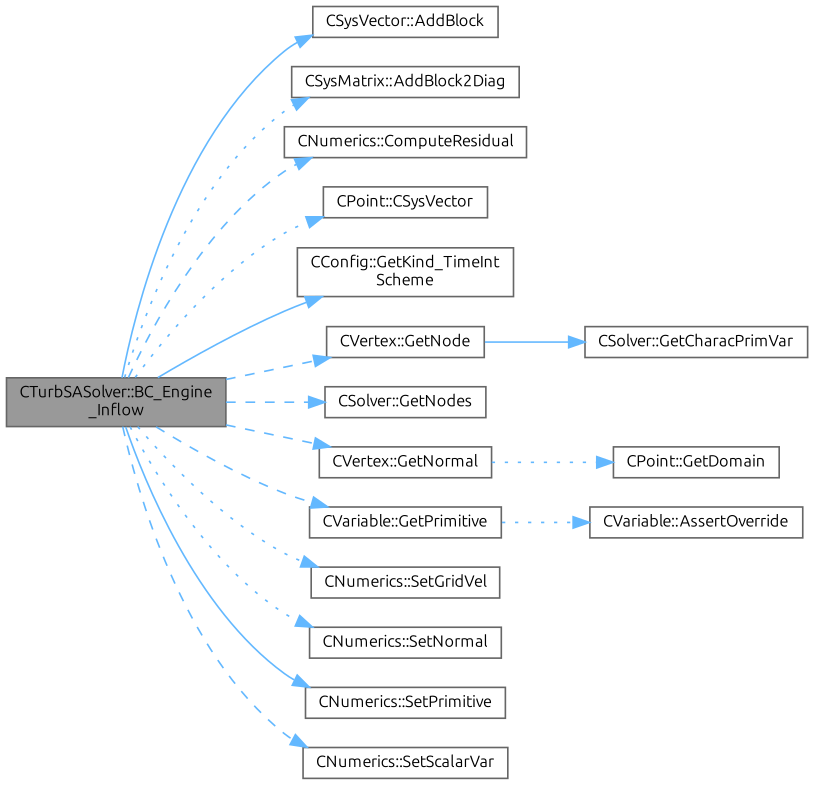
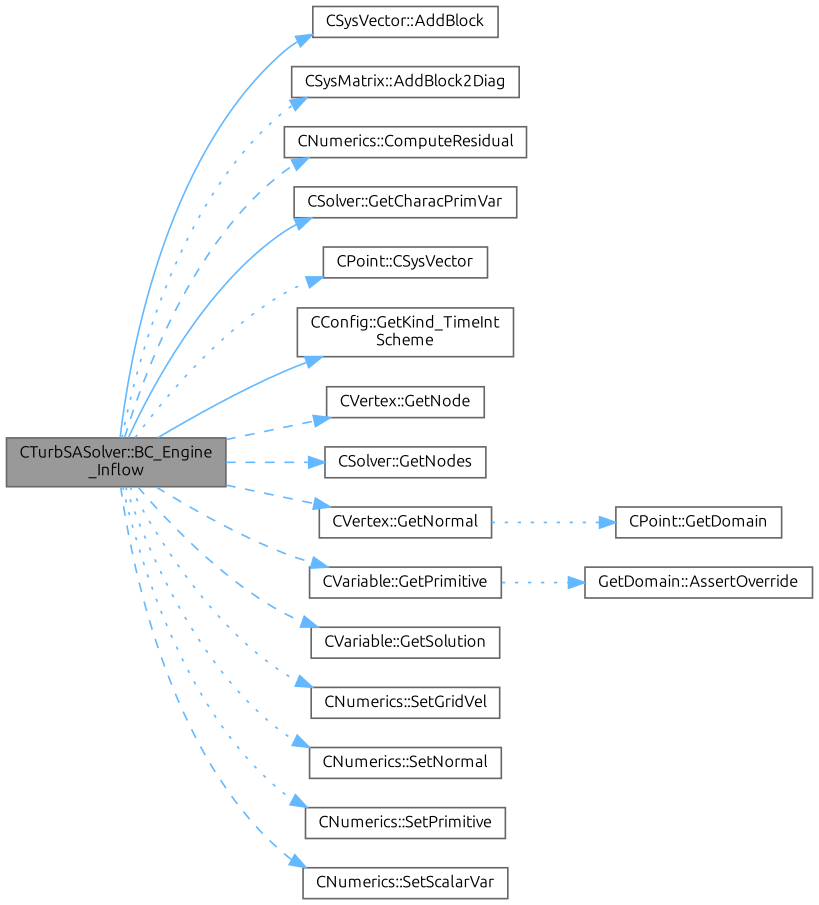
(527, 342) -> (198, 319)
(696, 522) -> (699, 583)
(191, 566) -> (182, 658)
none -> (405, 643)
